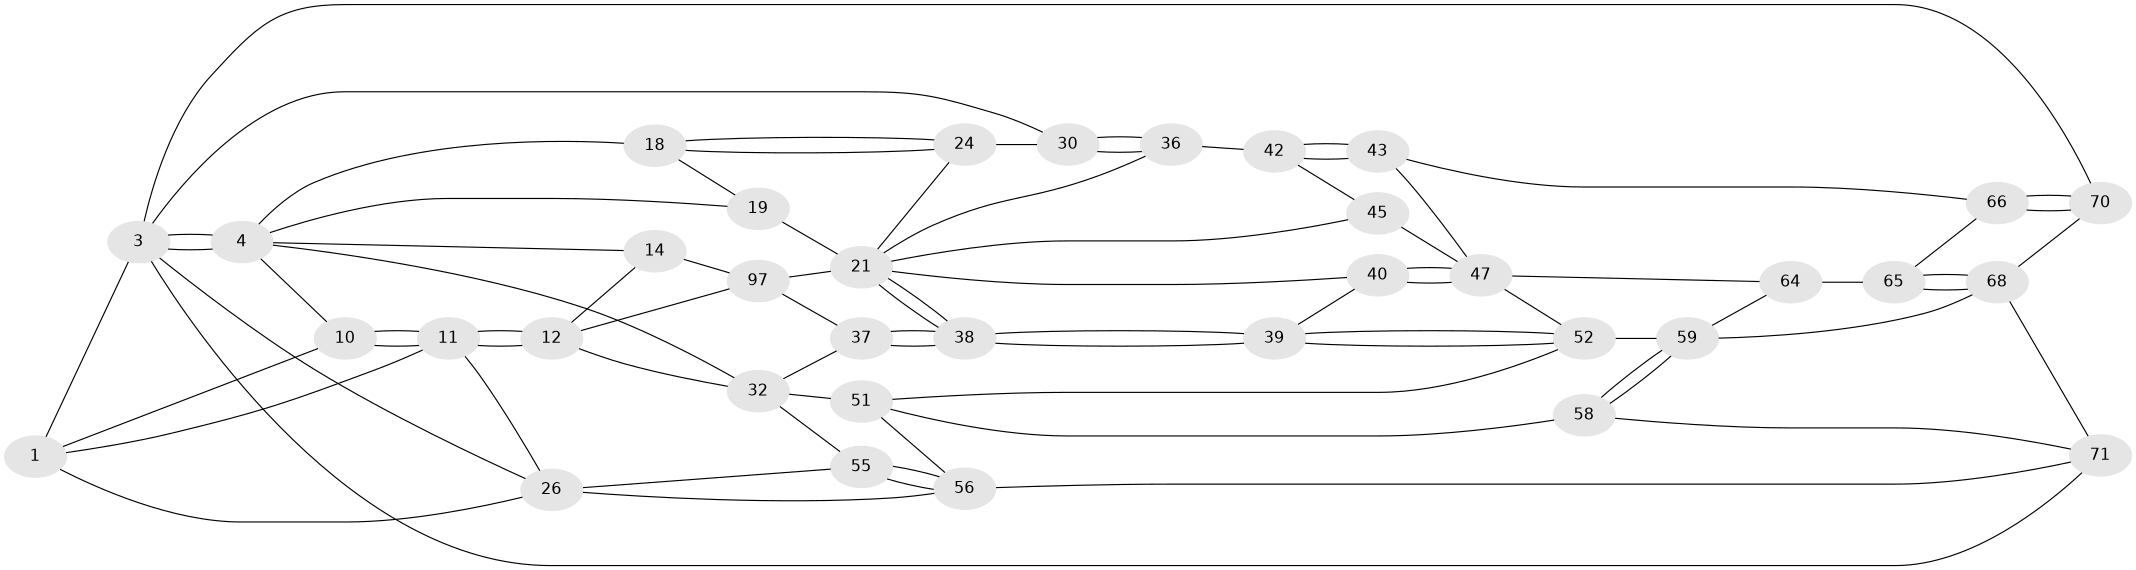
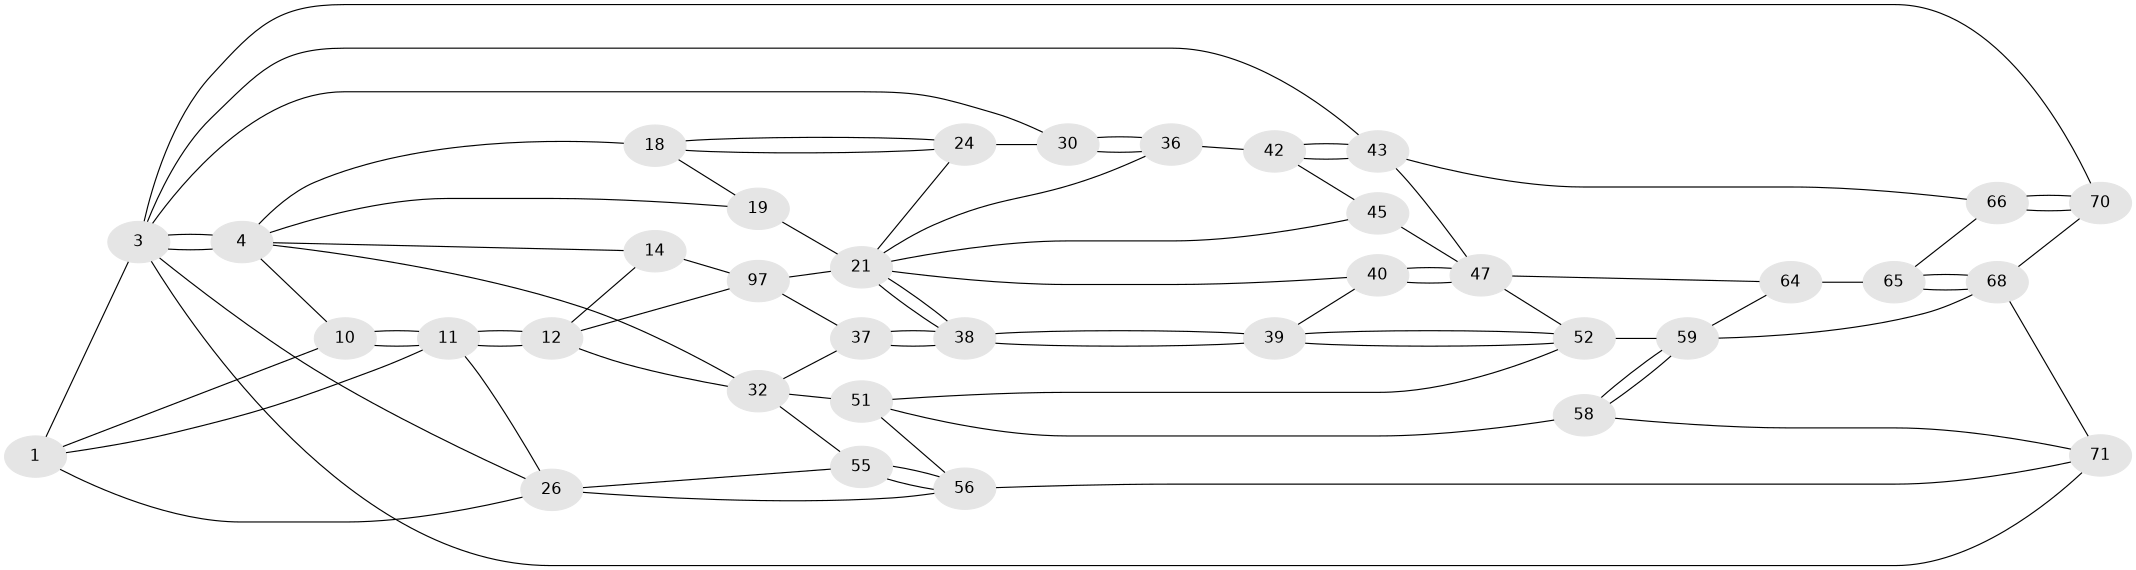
none -> (724, 48)
